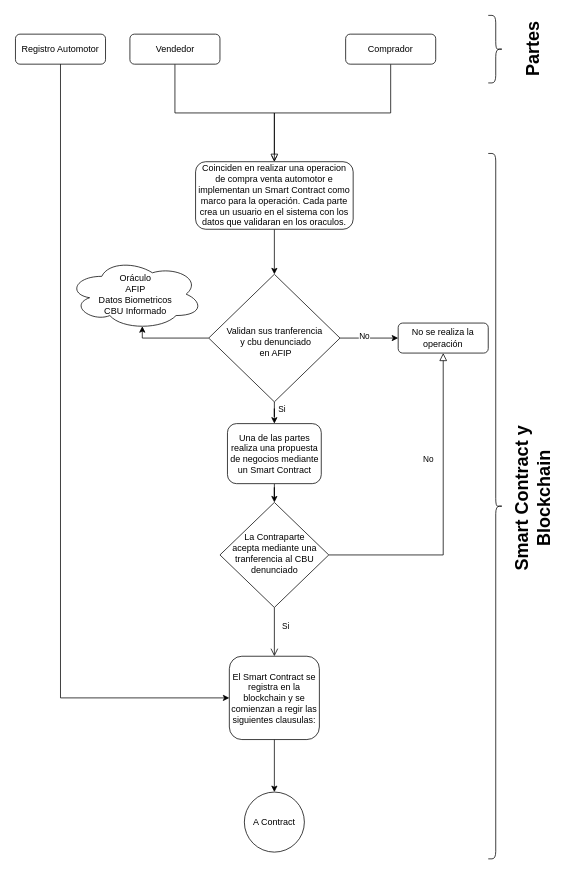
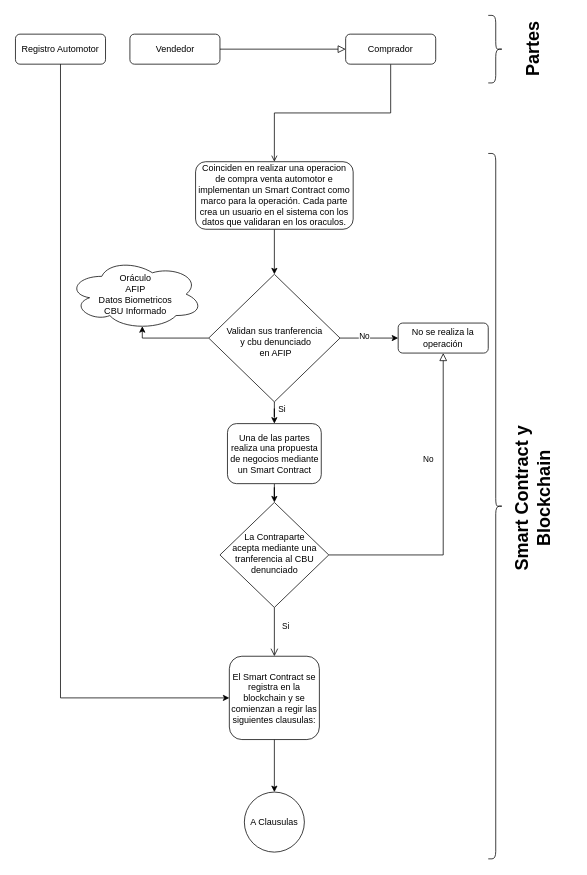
(199, 113) -> (279, 49)
(274, 822) -> (274, 822)
